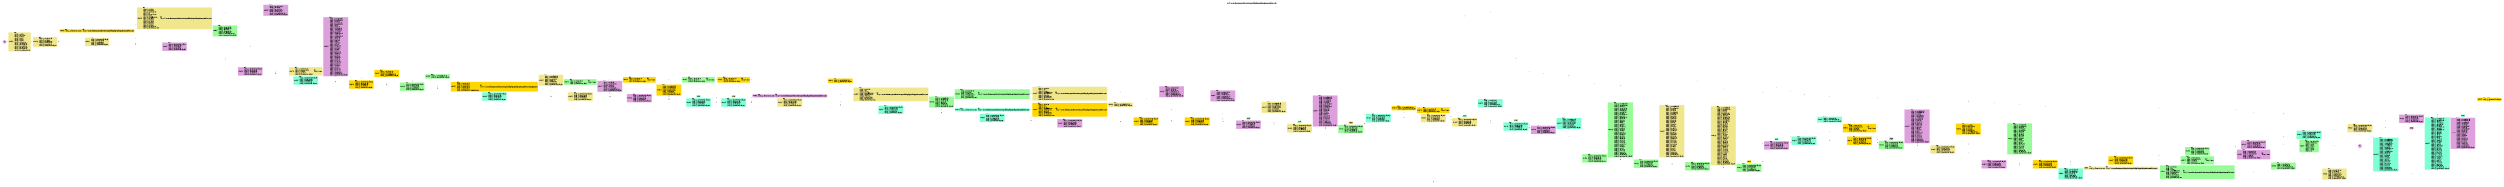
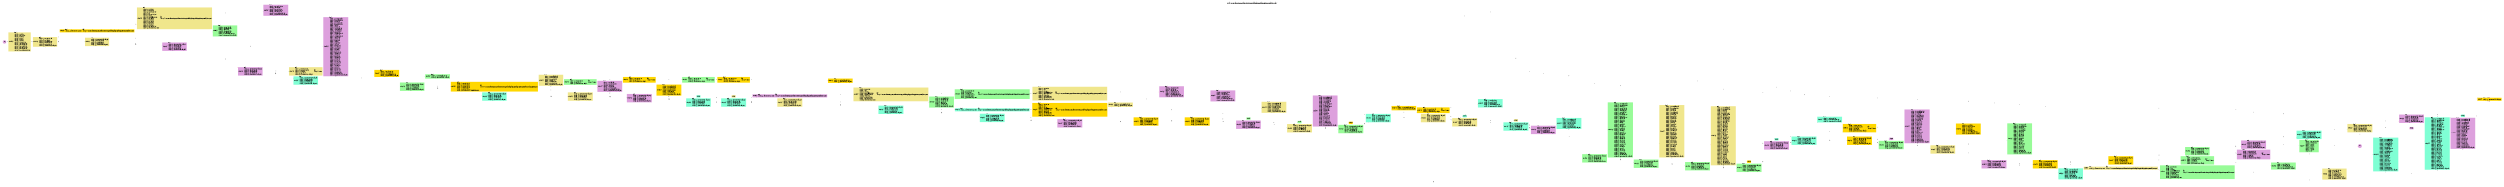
(361, 85) -> none
